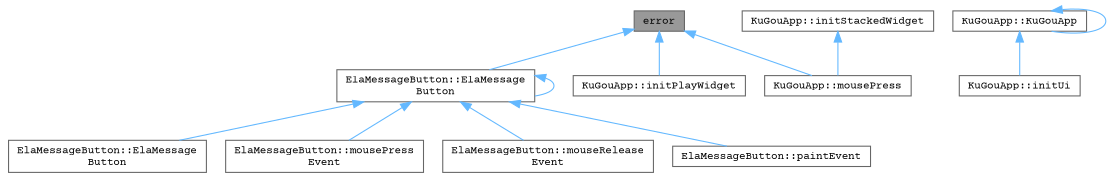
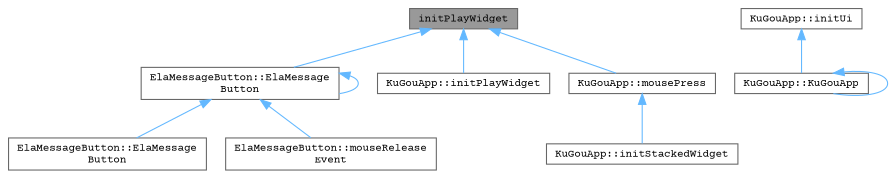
(659, 21) -> (464, 19)
(838, 59) -> (642, 124)
(1020, 59) -> (802, 57)
(325, 156) -> none
(772, 156) -> none
